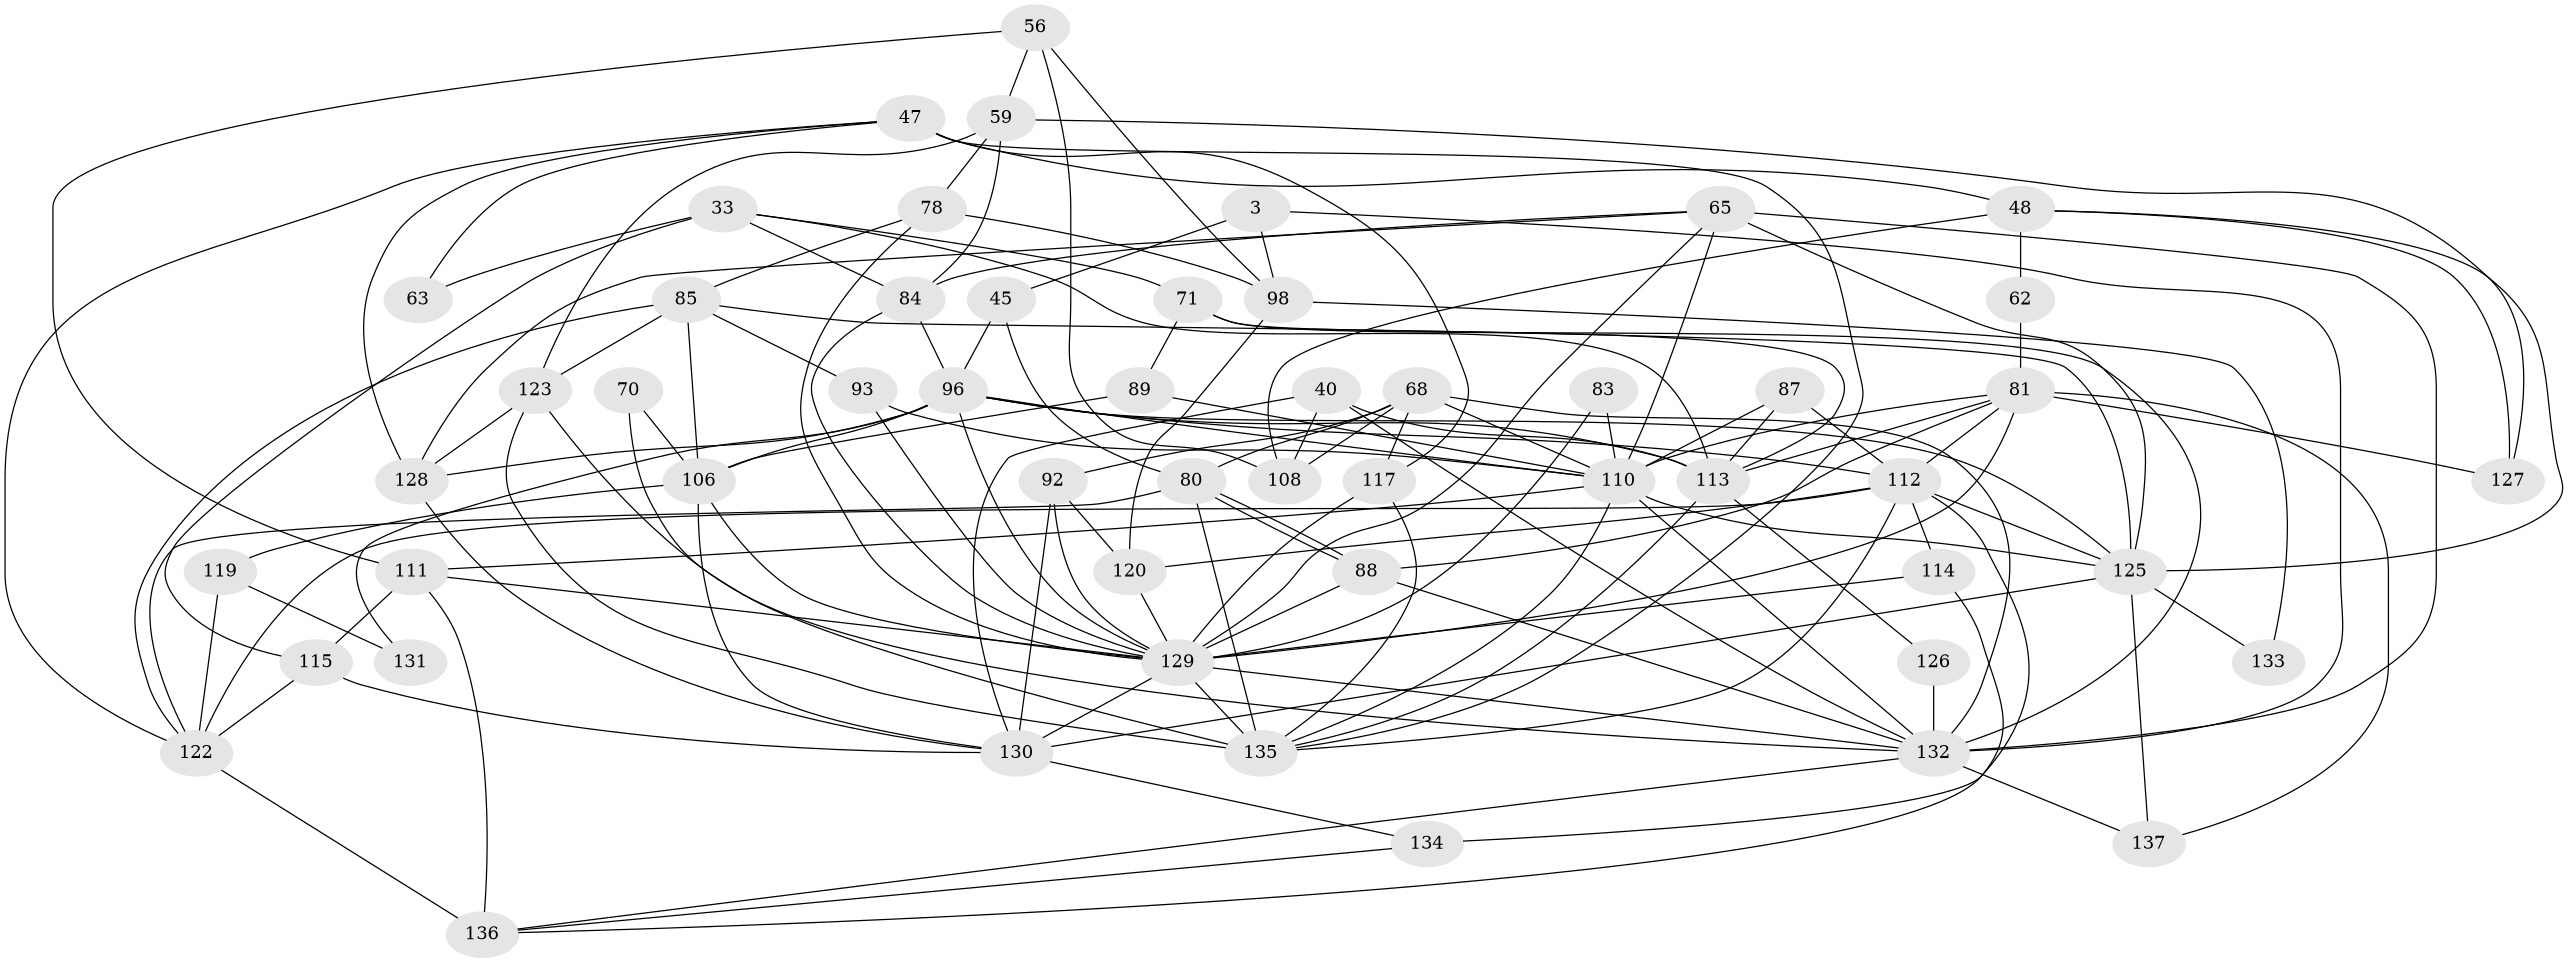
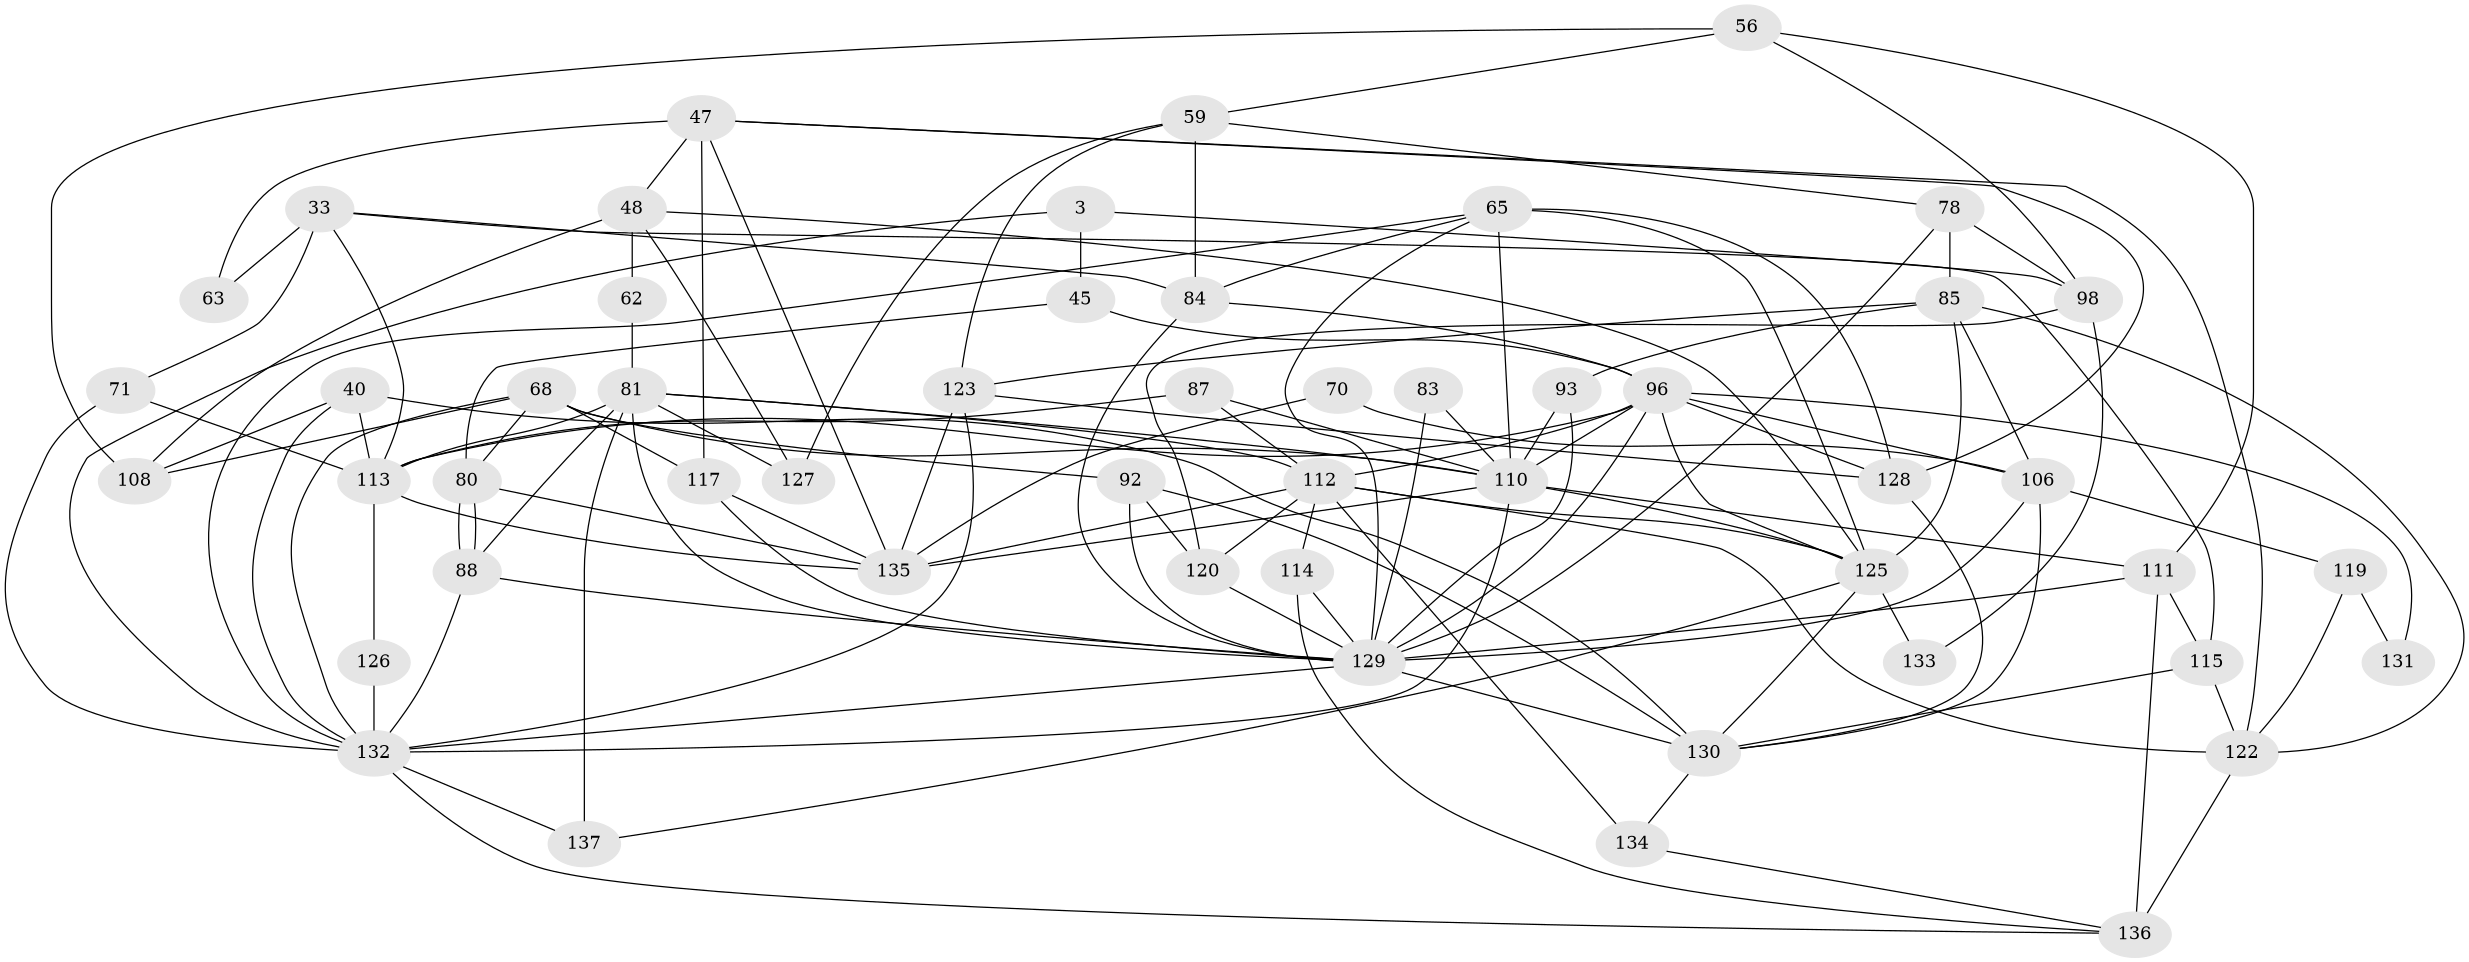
(1140, 391) -> none
(510, 519) -> none
(1219, 708) -> none
